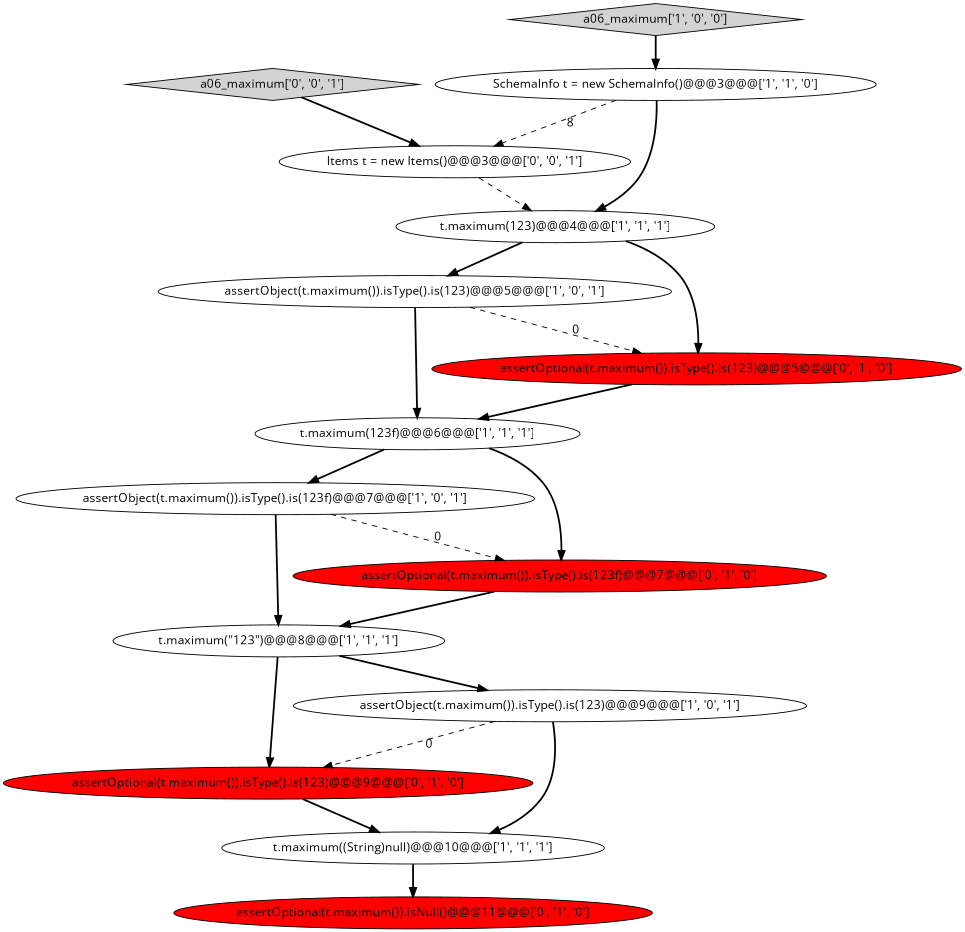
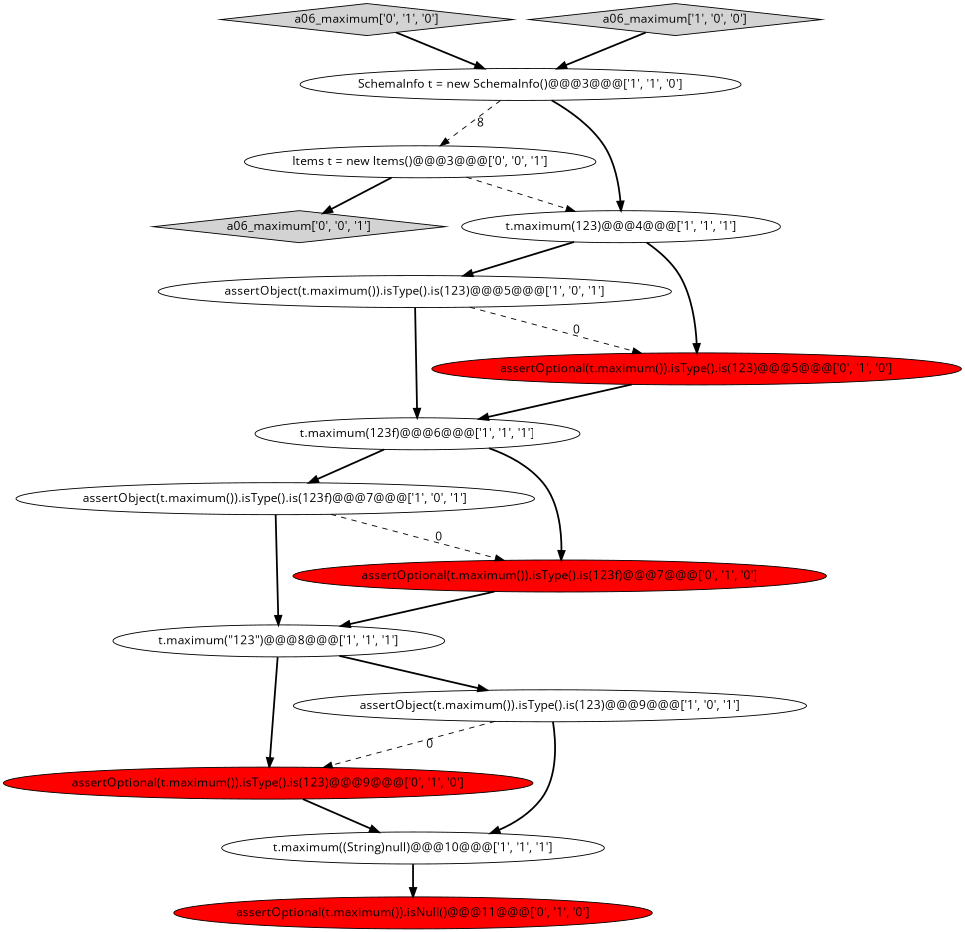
none -> (367, 20)
(356, 120) -> (361, 193)
